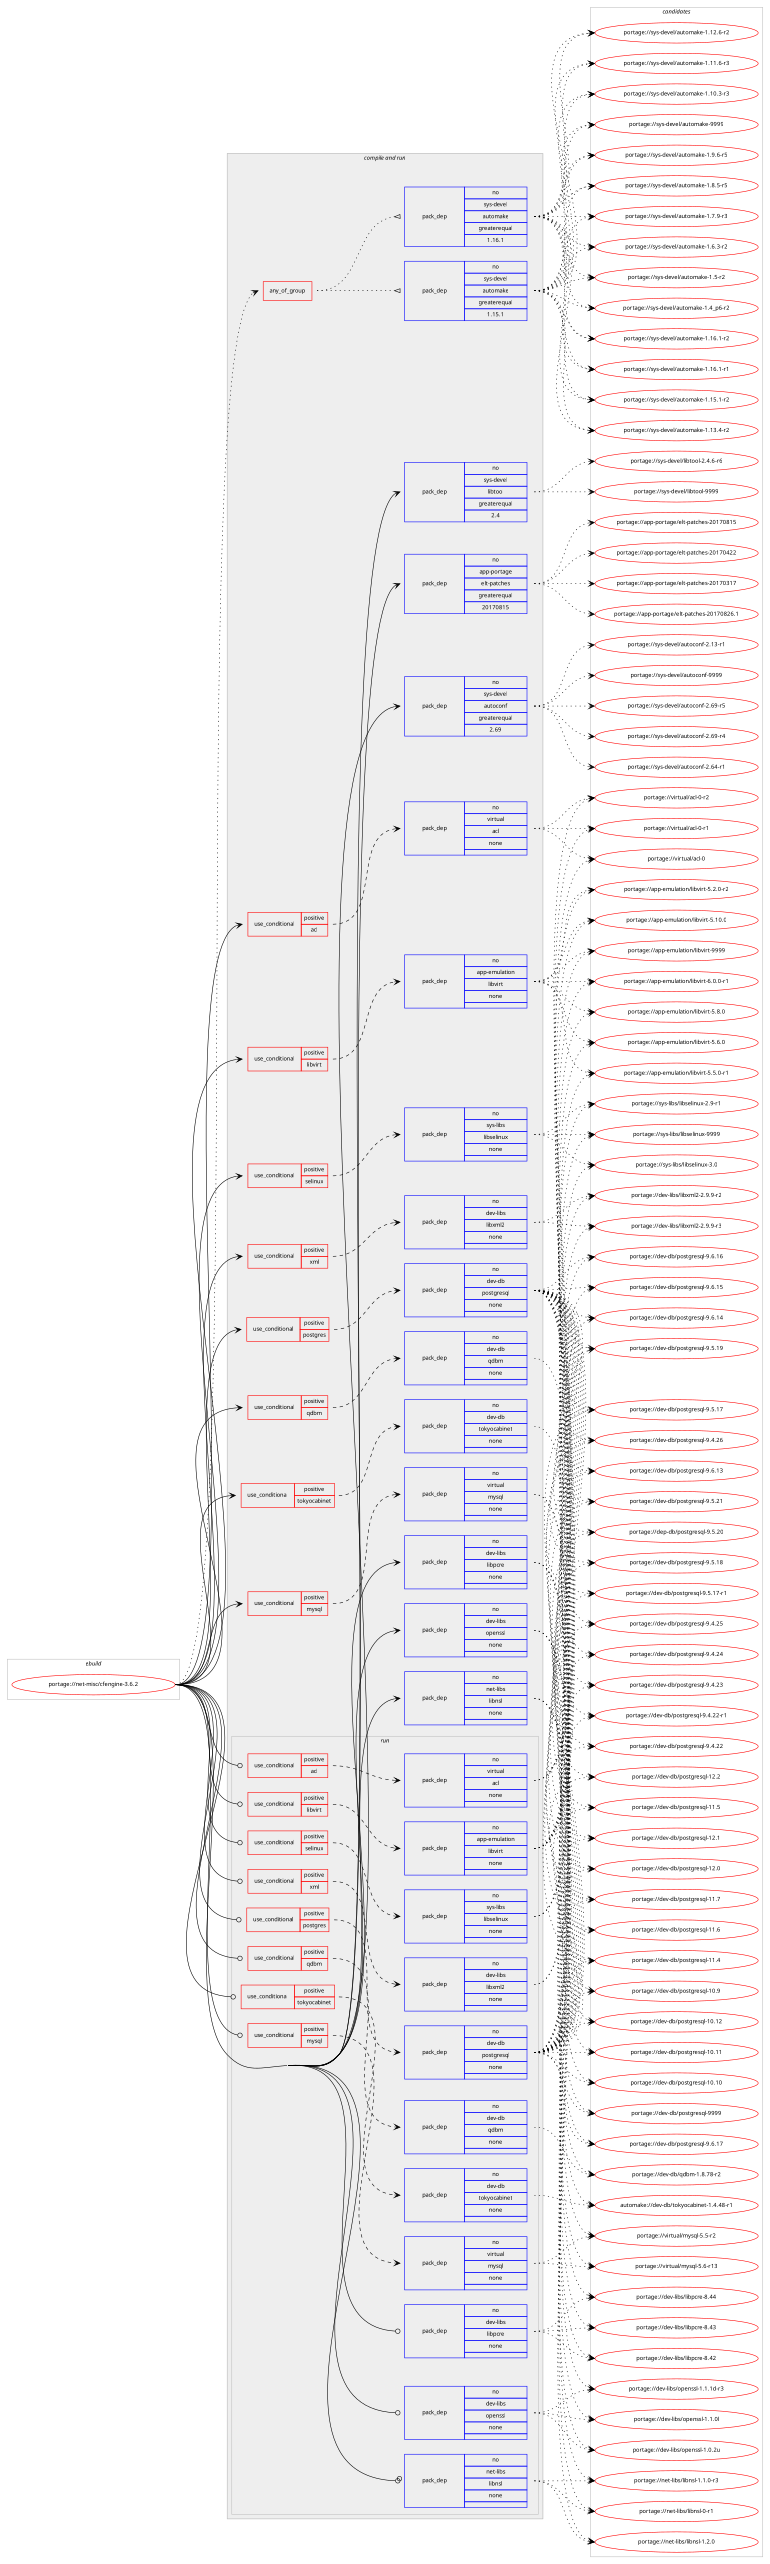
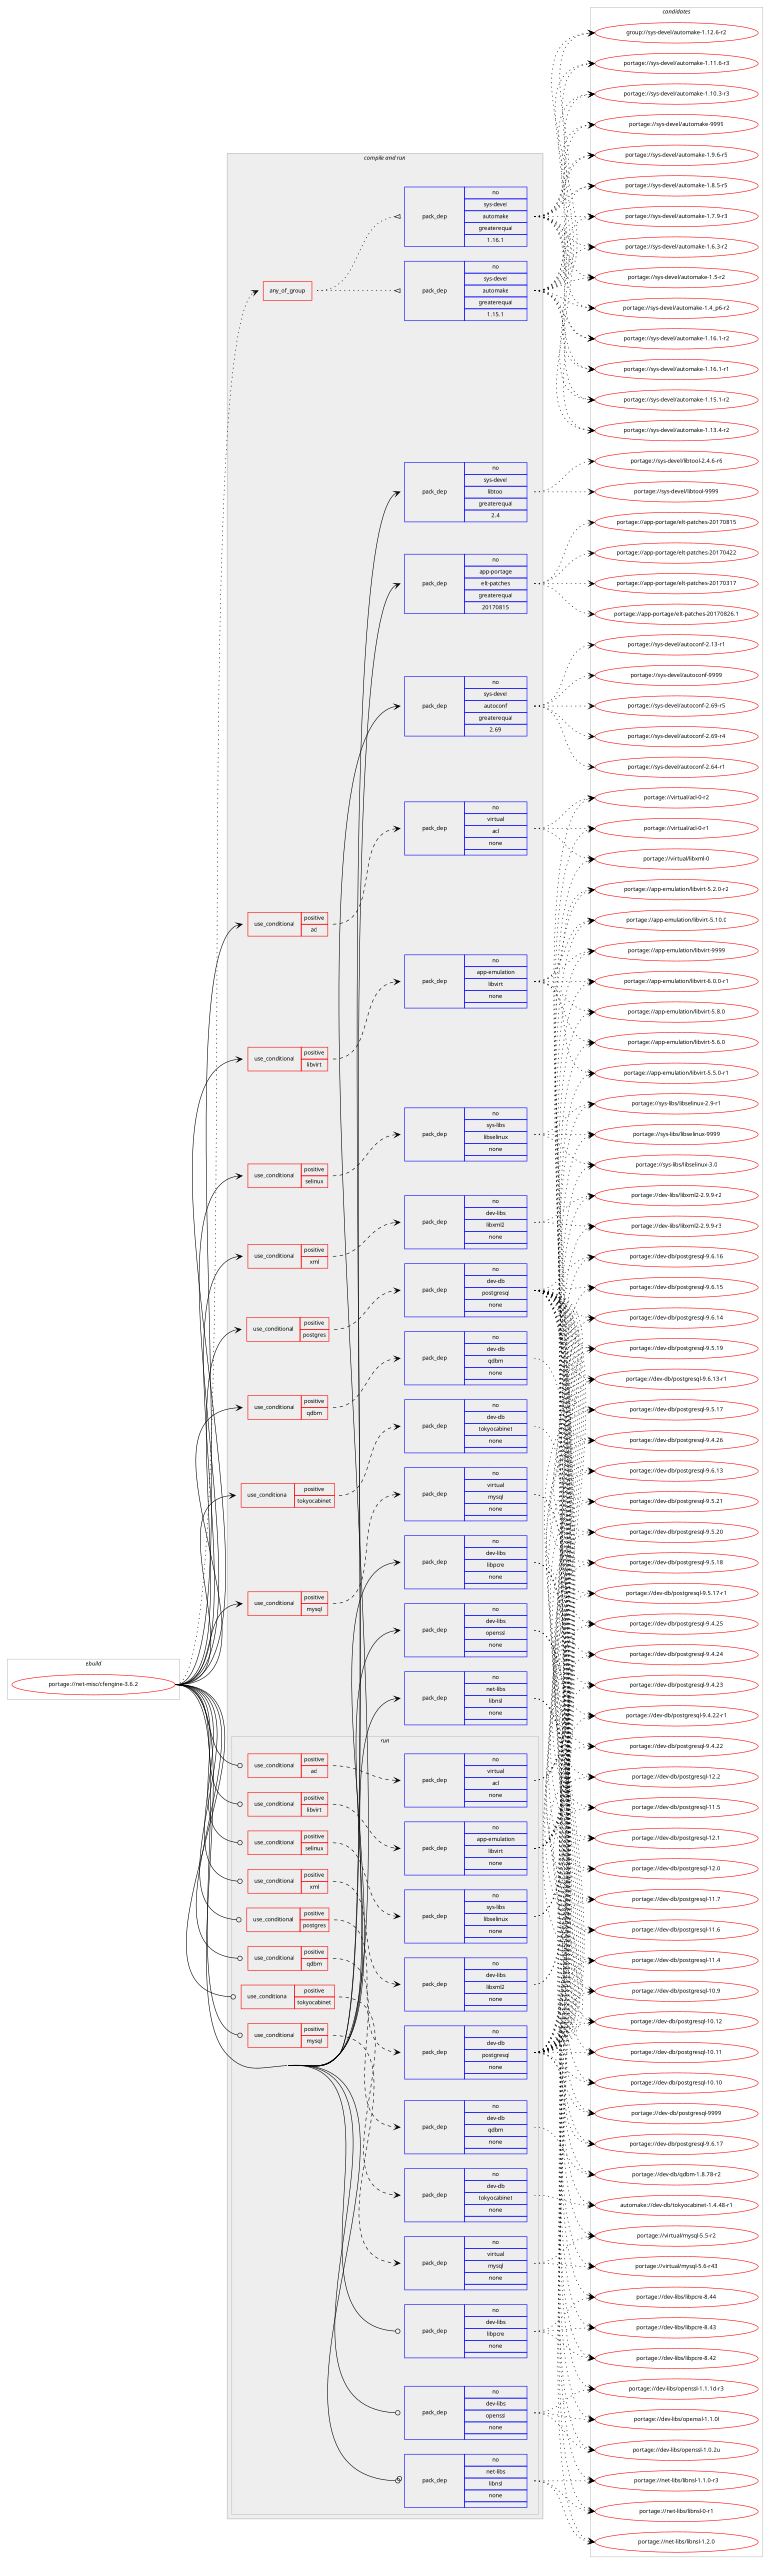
(677, 33) -> (677, 33)
(677, 859) -> (677, 859)
none -> (677, 1379)
(677, 1532) -> (677, 1532)
(677, 2267) -> (677, 2267)
